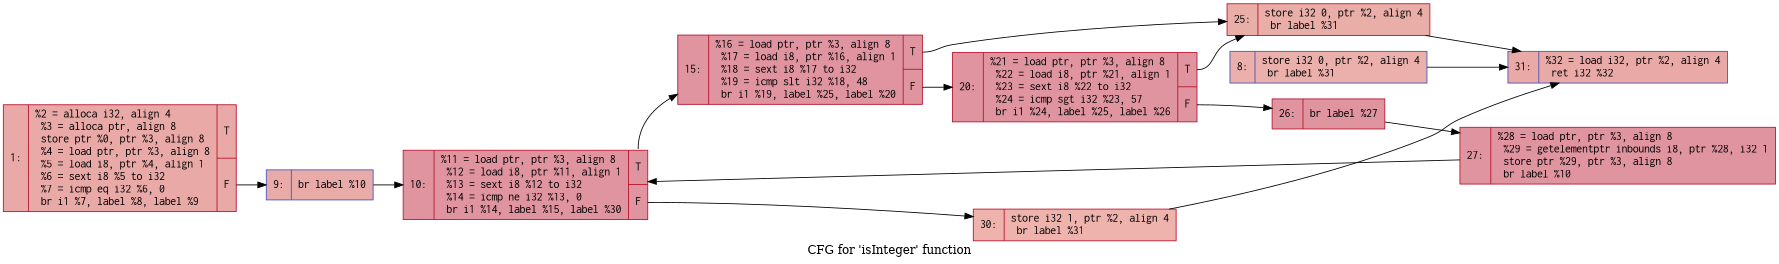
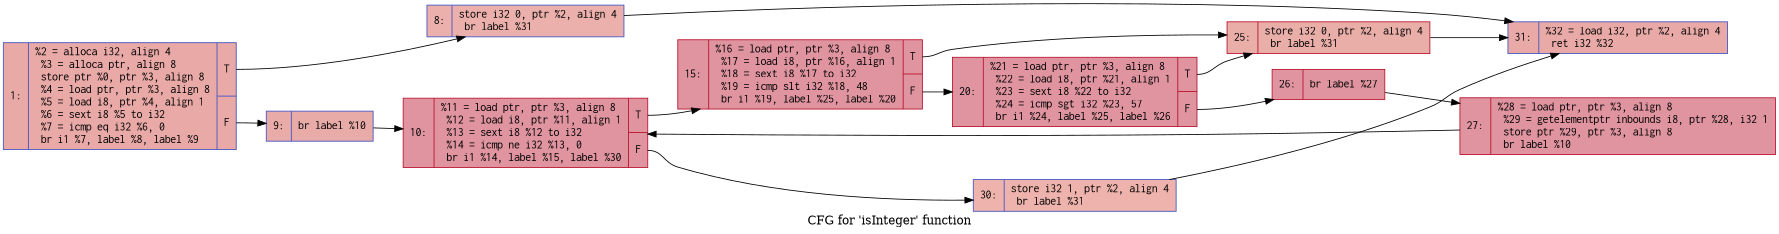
none -> (347, 60)
(120, 158) -> (120, 96)
(1075, 225) -> (1075, 195)
